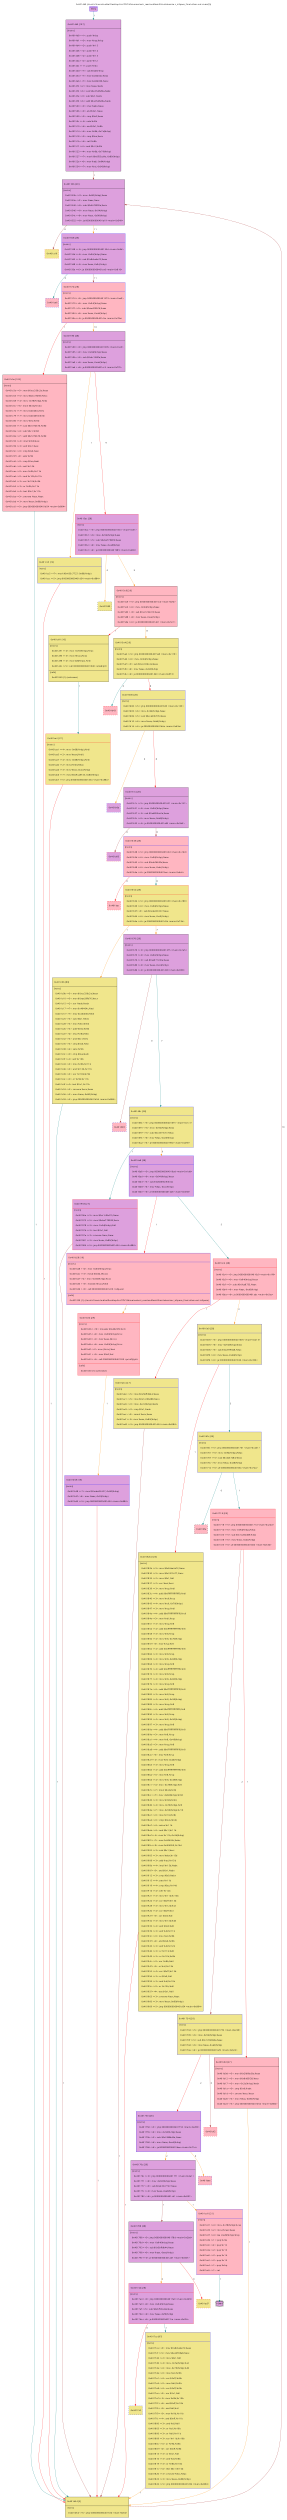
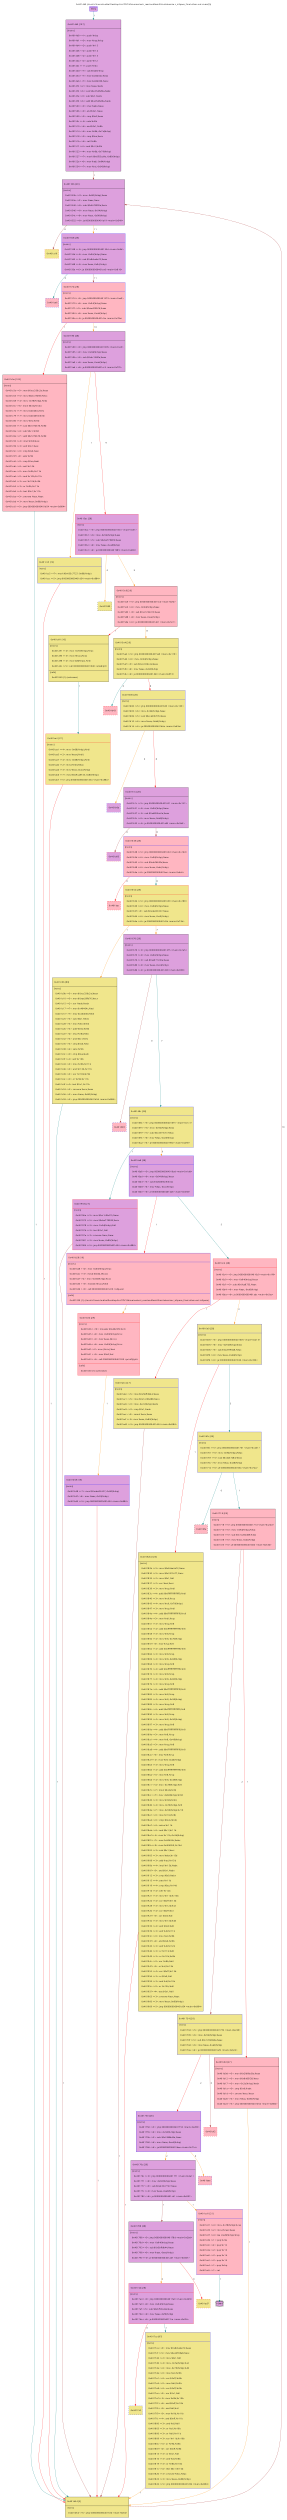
(243, 1529) -> (243, 1529)
